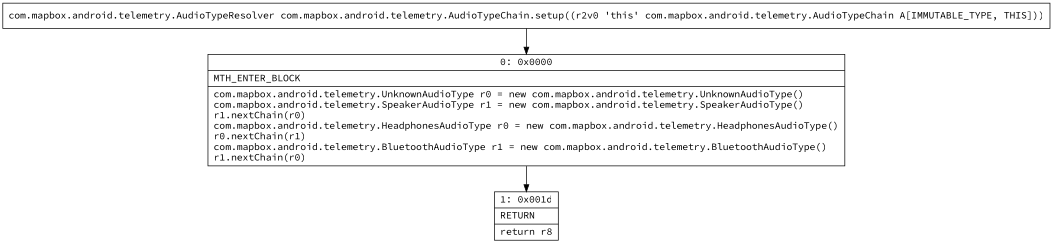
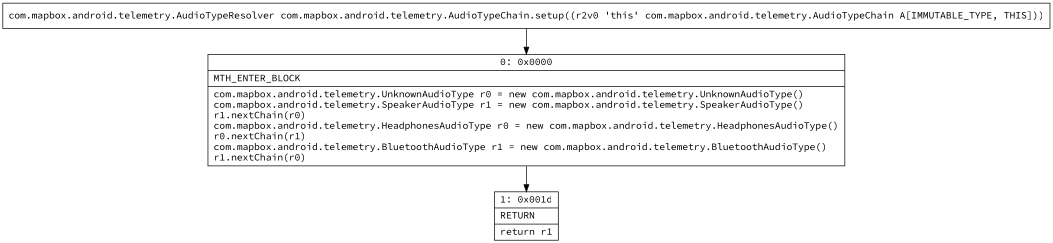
(526, 232) -> (526, 232)
